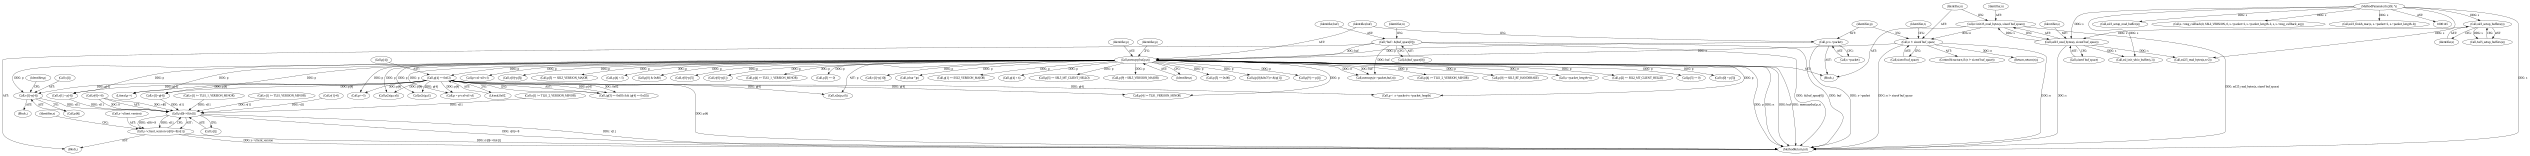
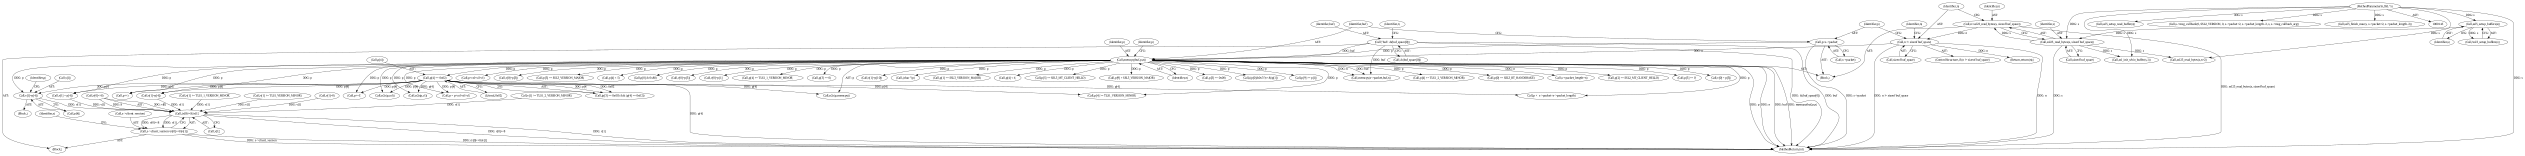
(1996, 24) -> (1992, 24)
(124, 96) -> (122, 96)
(838, 96) -> (836, 96)
